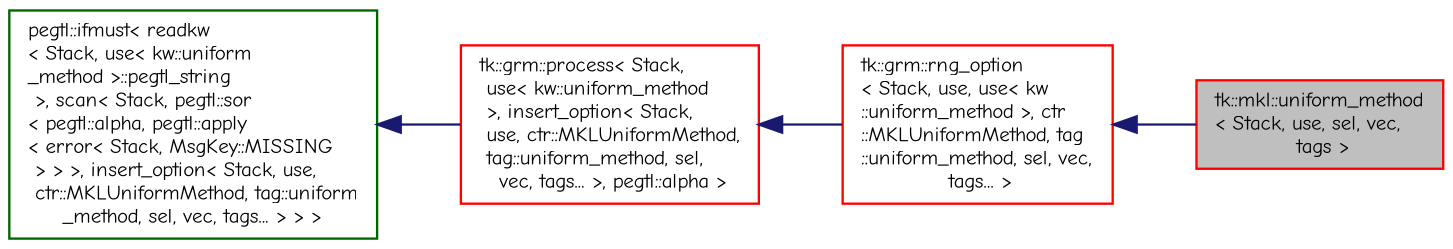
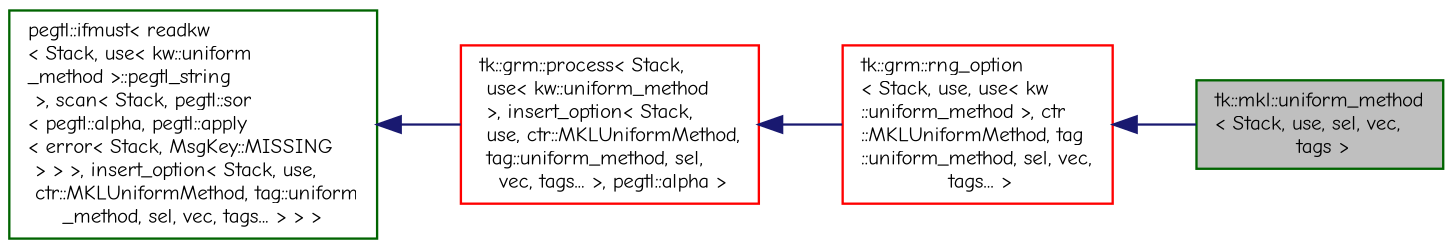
(1320, 125) -> (1320, 125)
